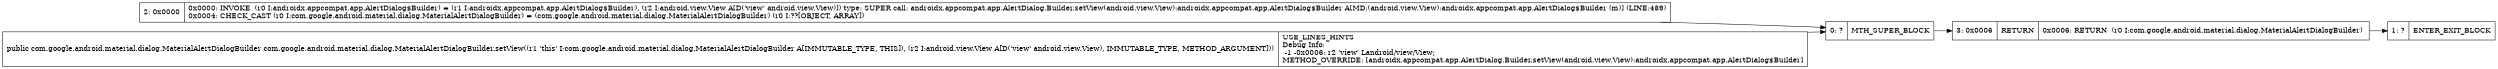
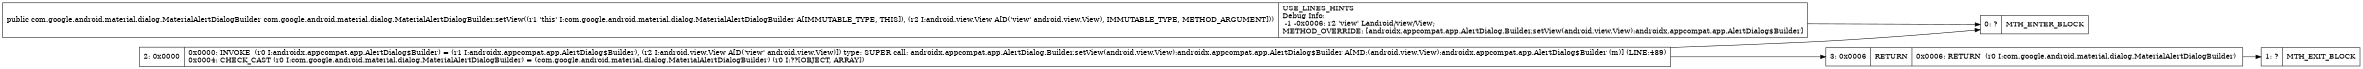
(1891, 31) -> (2045, 24)
(1940, 31) -> (1746, 57)
(2452, 31) -> (2321, 57)
